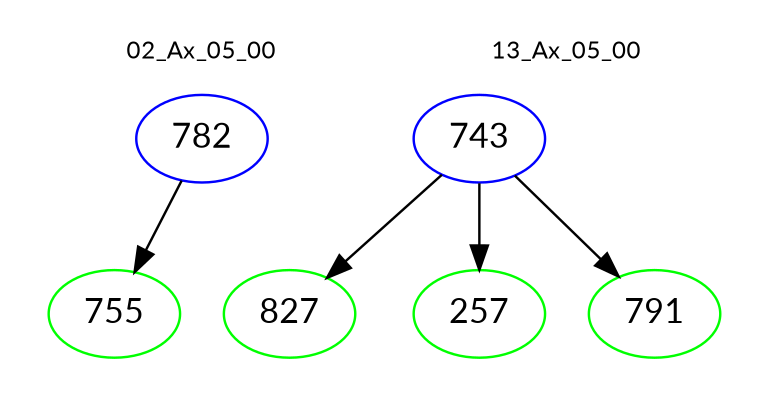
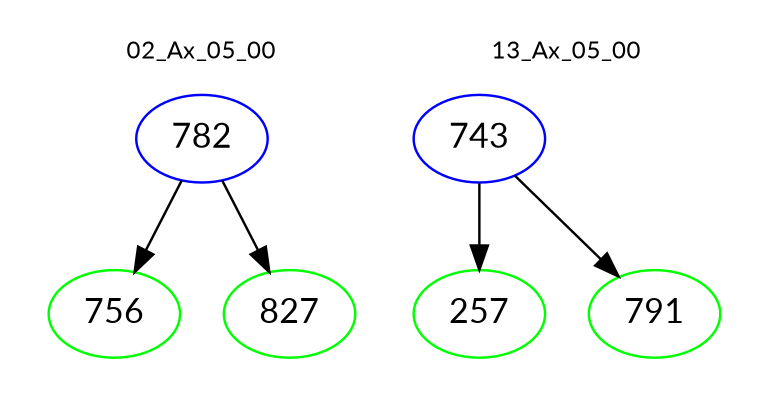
(410, 203) -> (240, 215)
(114, 314) -> (114, 314)
